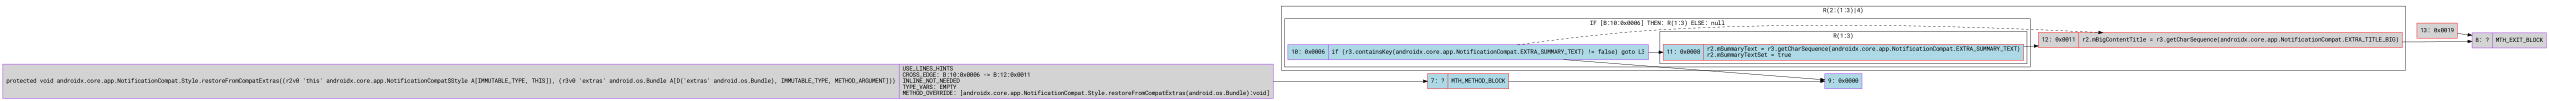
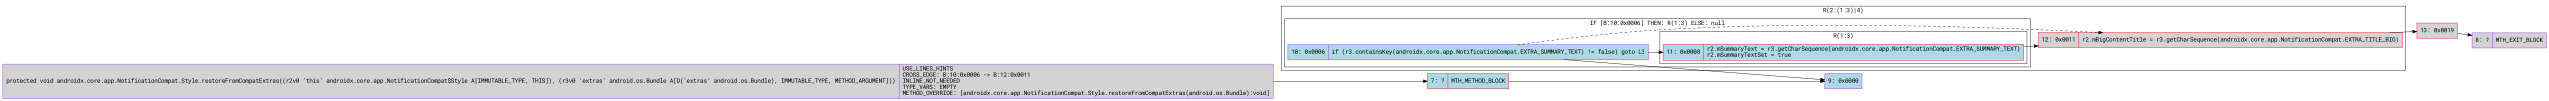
(2435, 42) -> (2401, 32)
